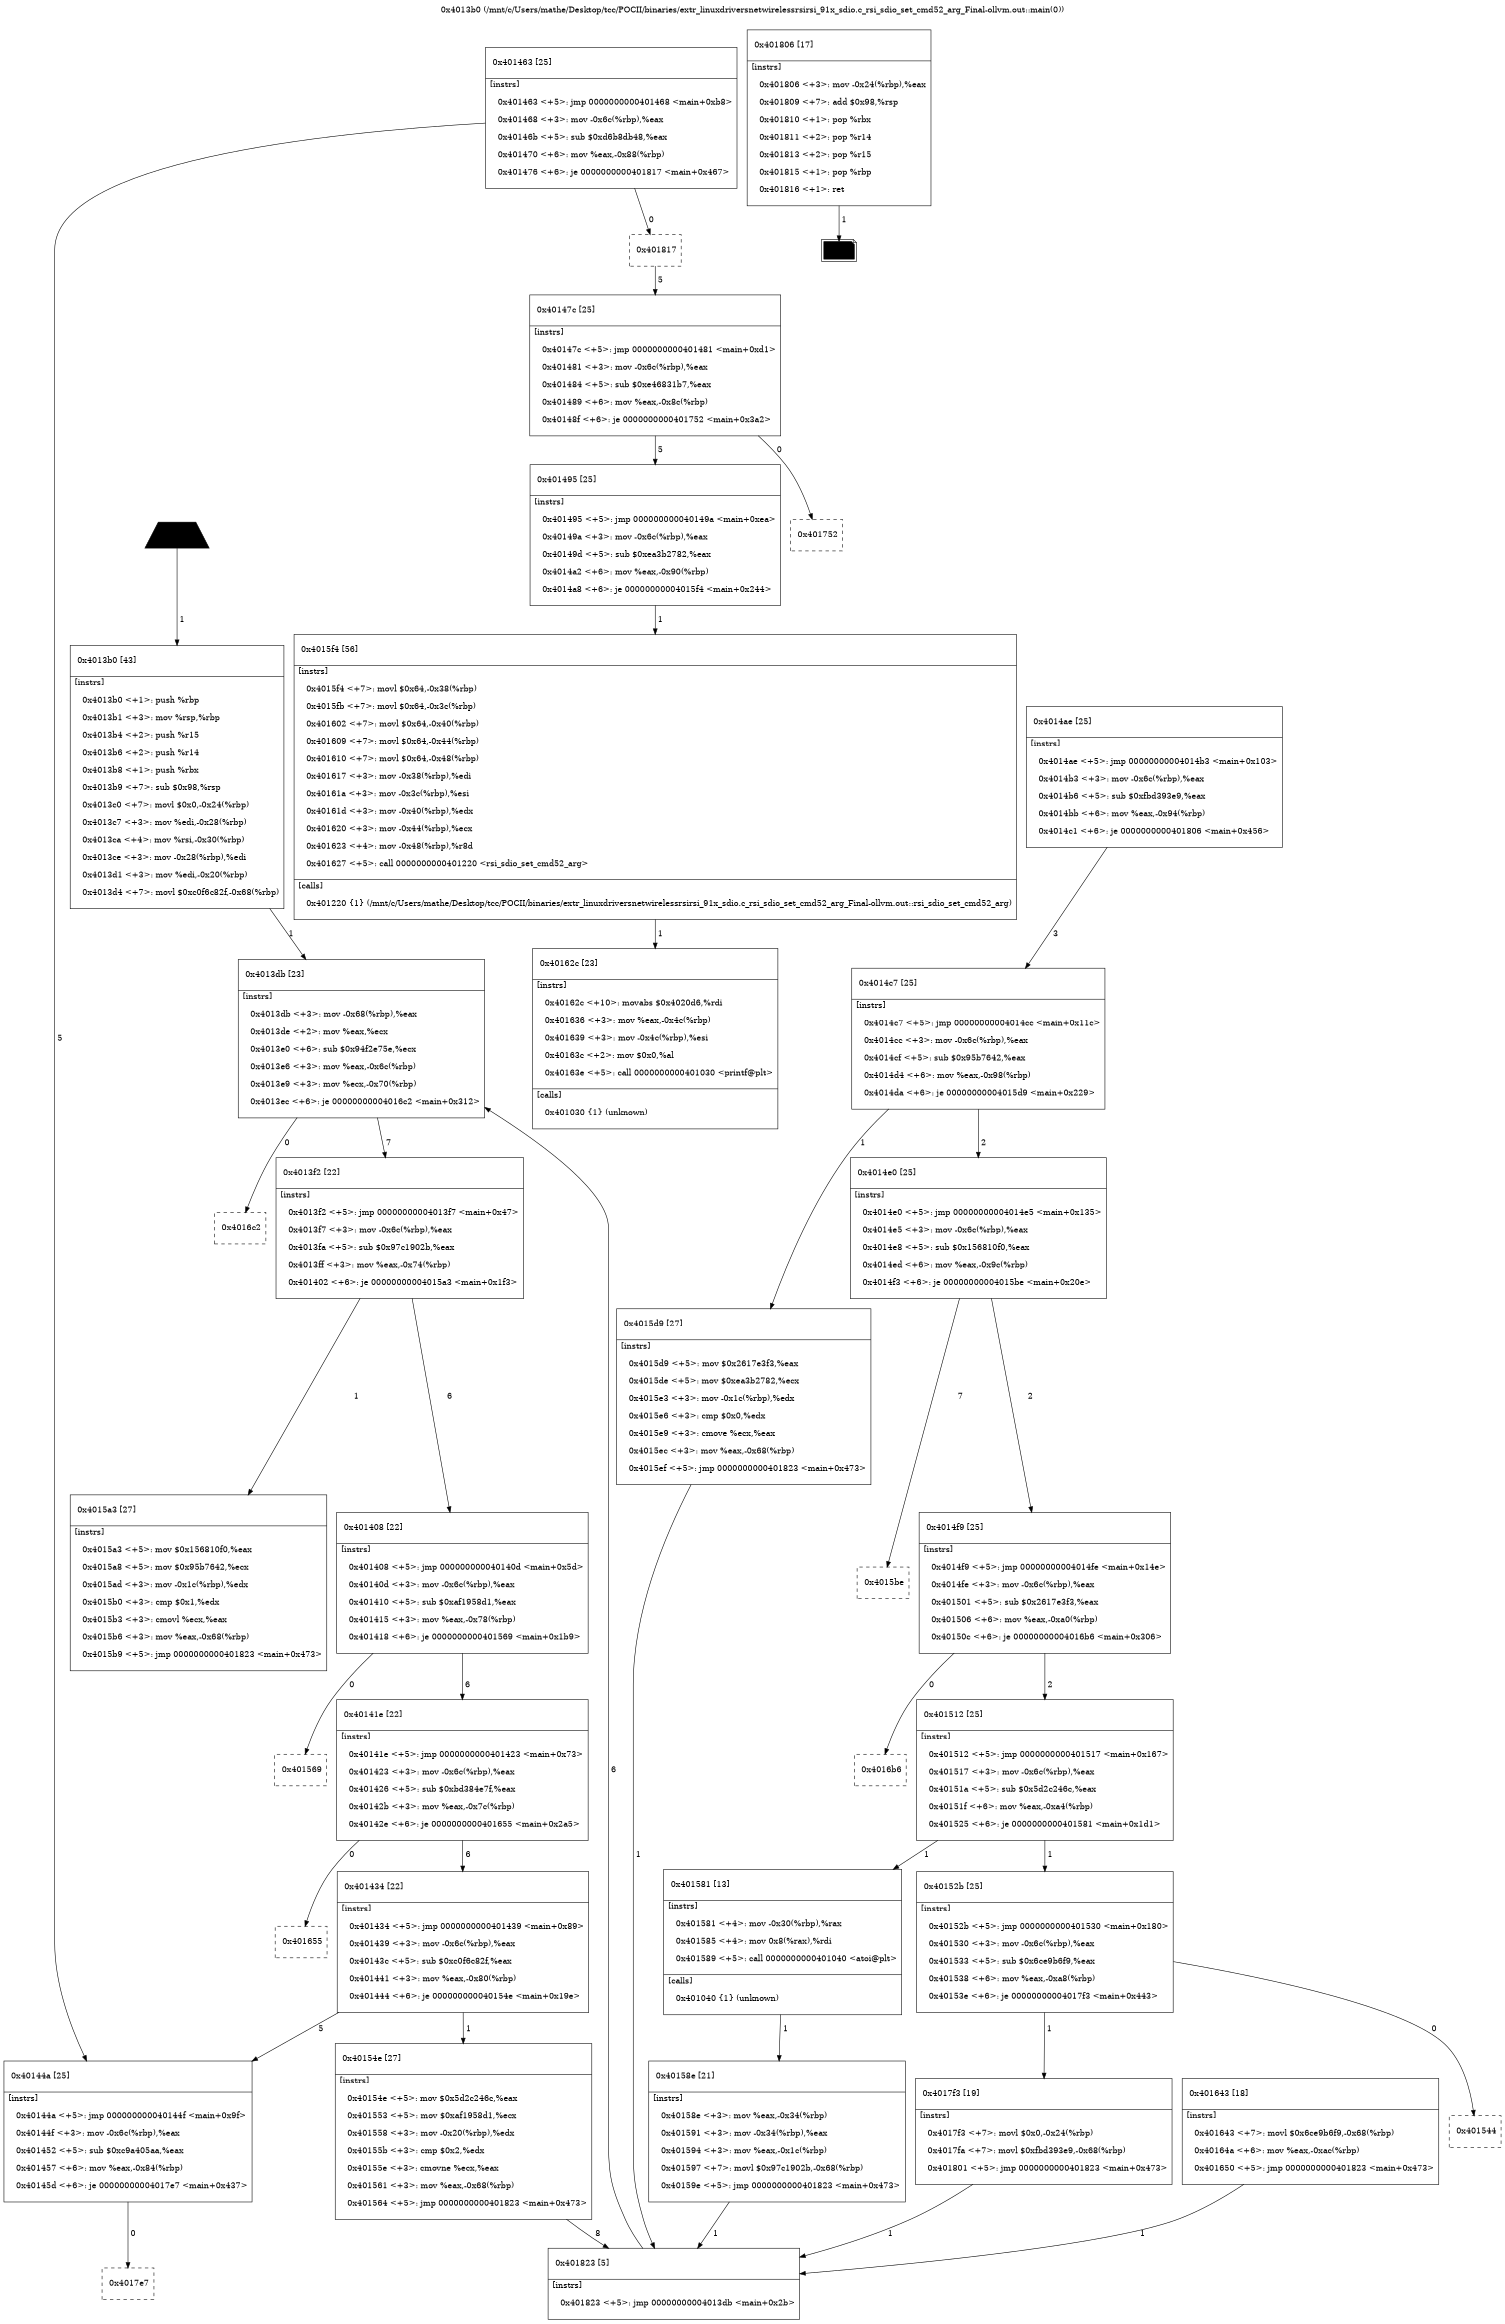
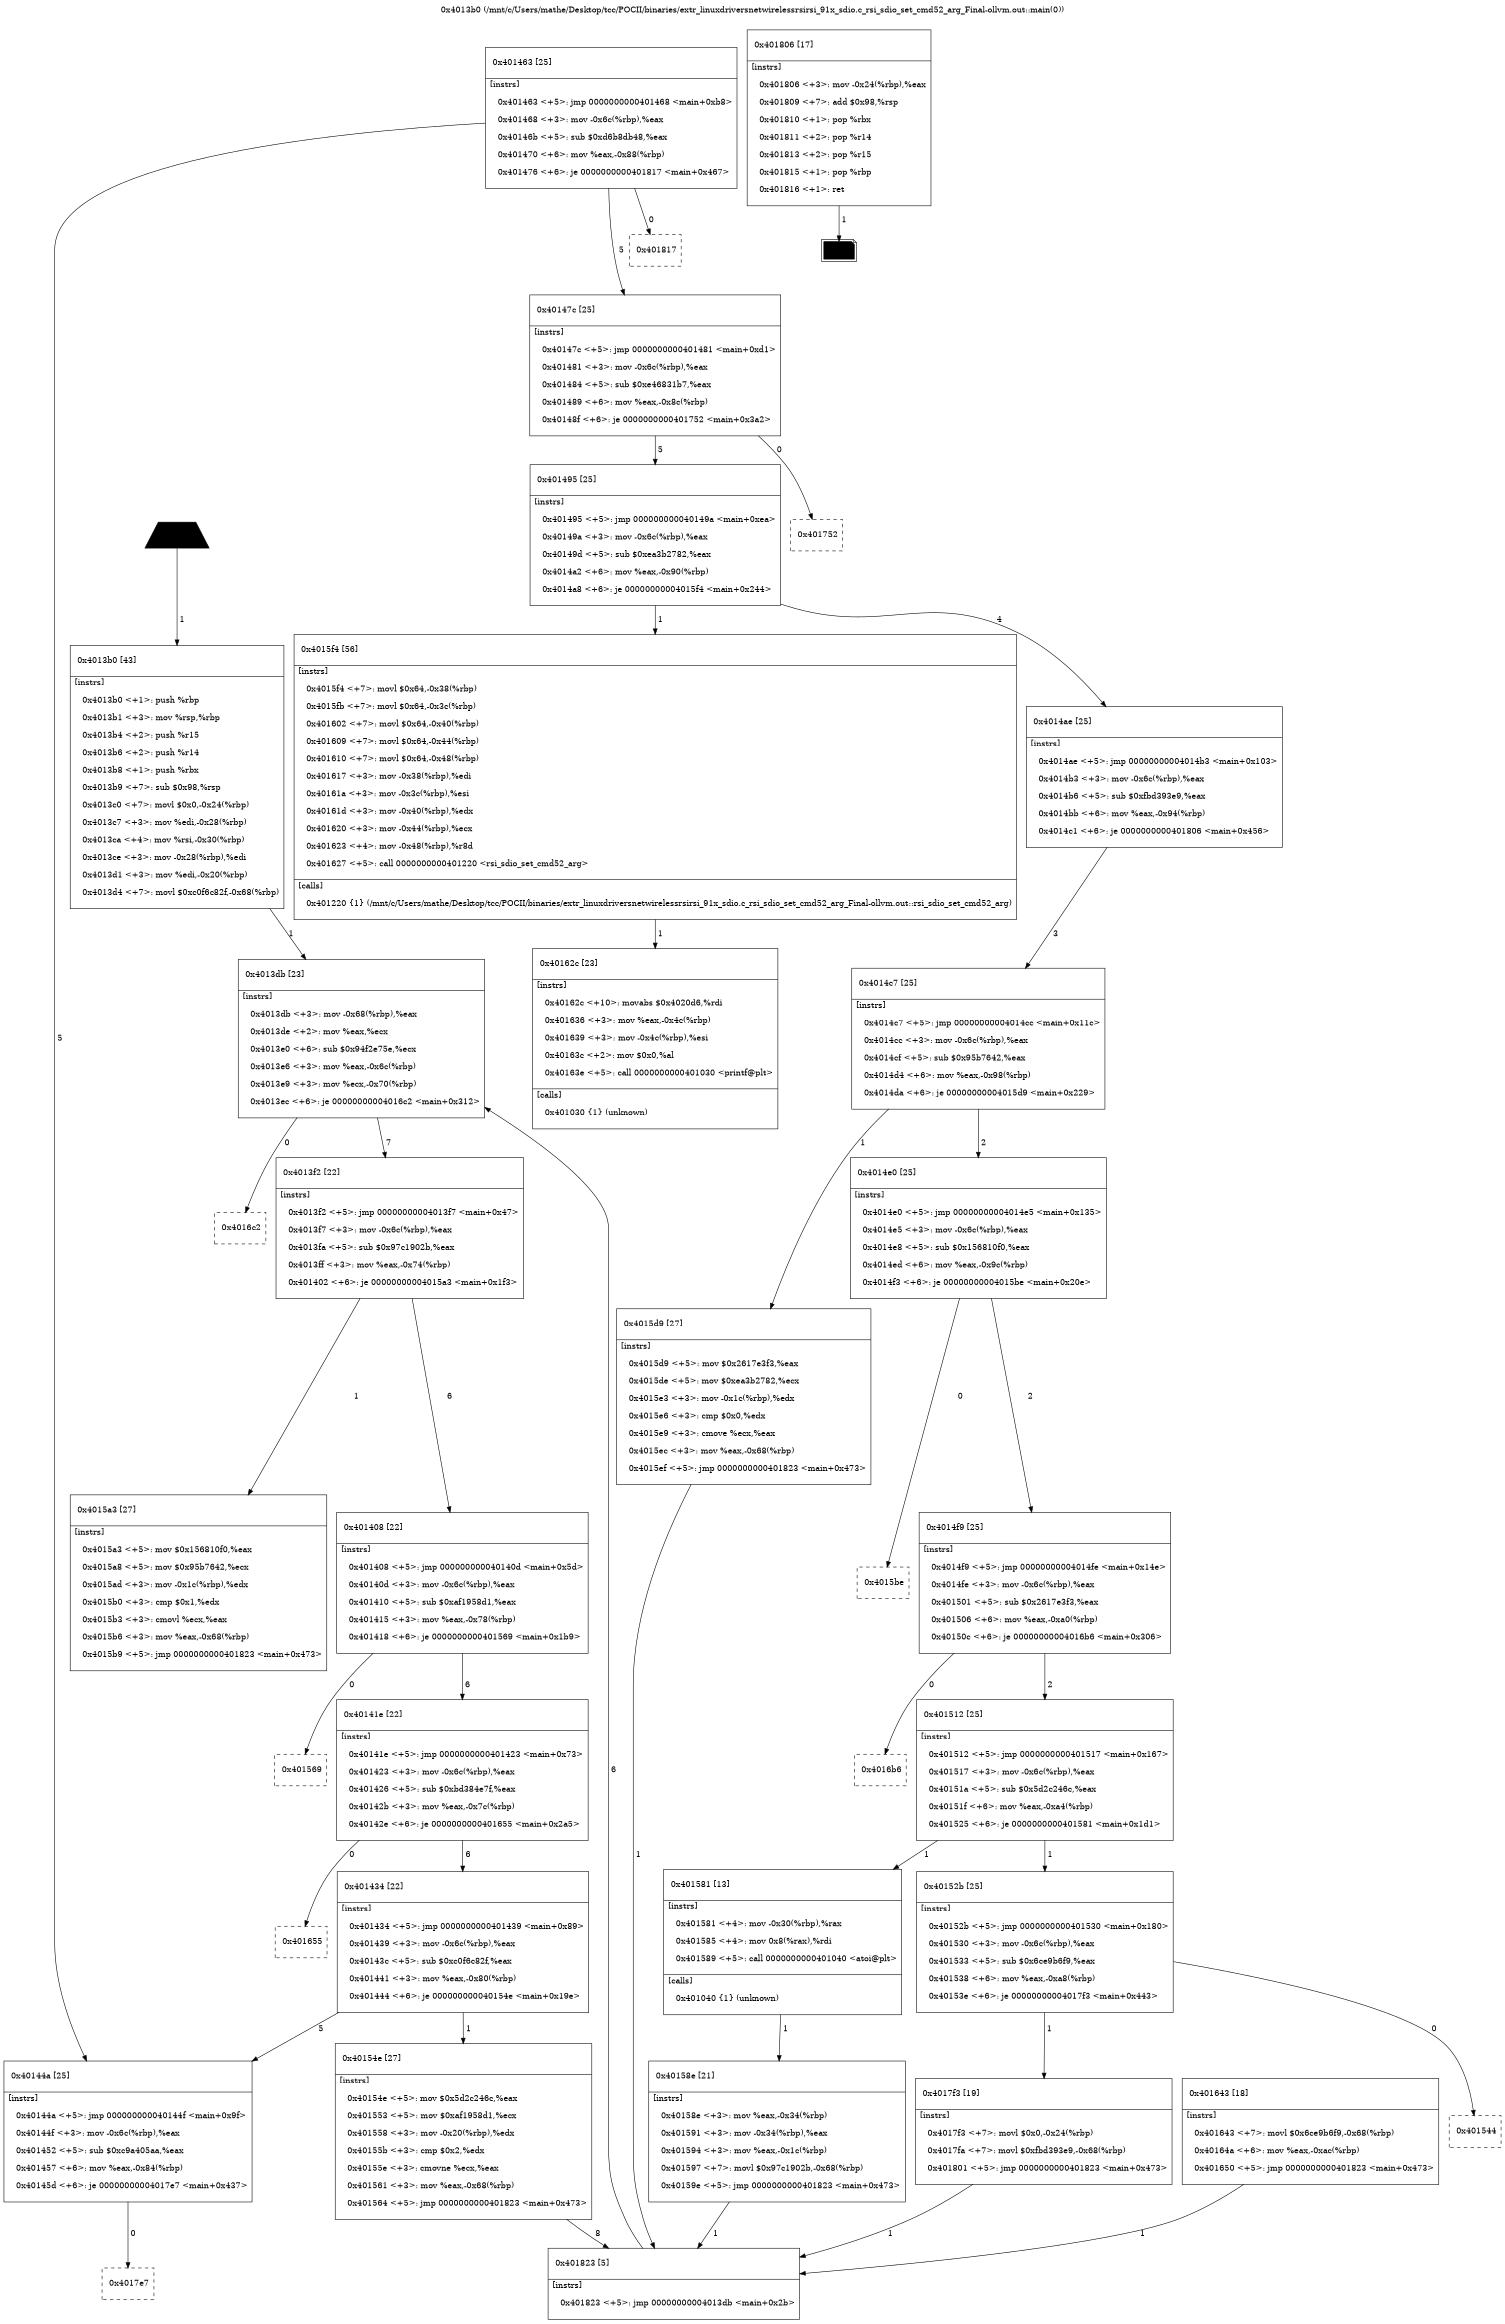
(655, 278) -> (612, 239)
none -> (955, 614)
(959, 1397) -> (959, 1397)
